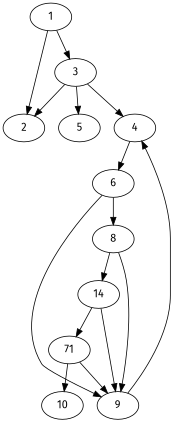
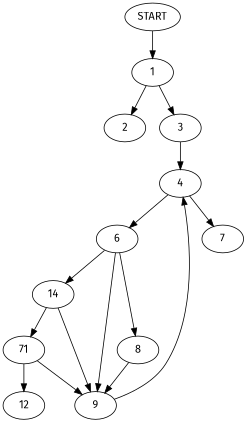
none -> (153, 17)
(52, 97) -> none
(79, 128) -> none
none -> (223, 239)
(107, 263) -> (88, 264)
(62, 405) -> (24, 405)
